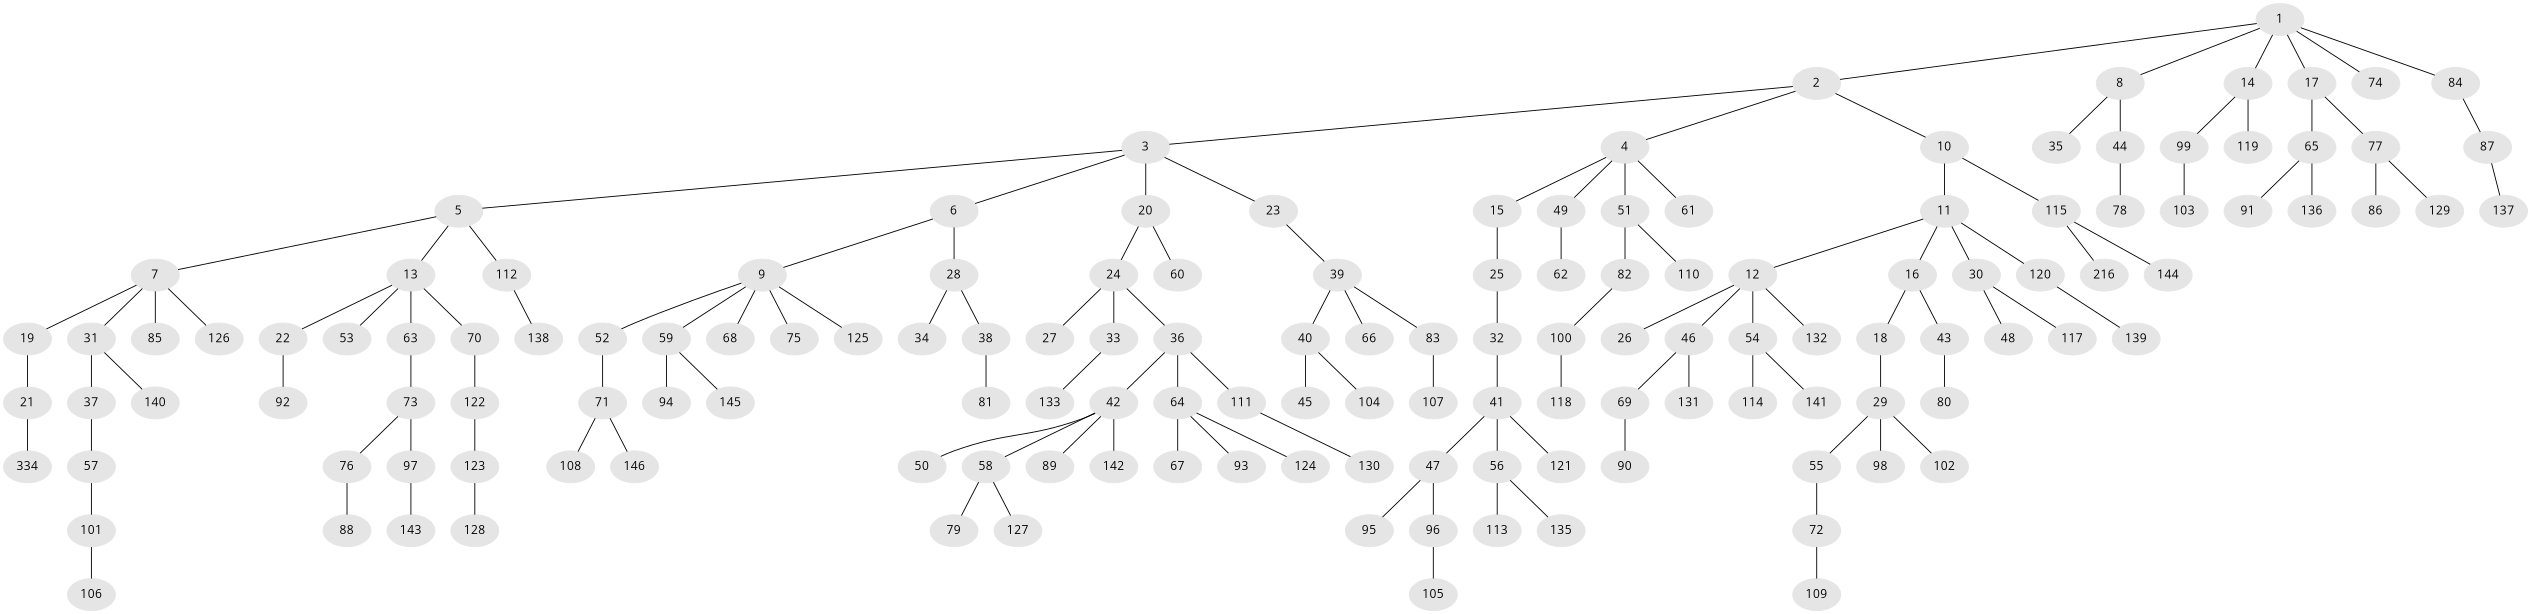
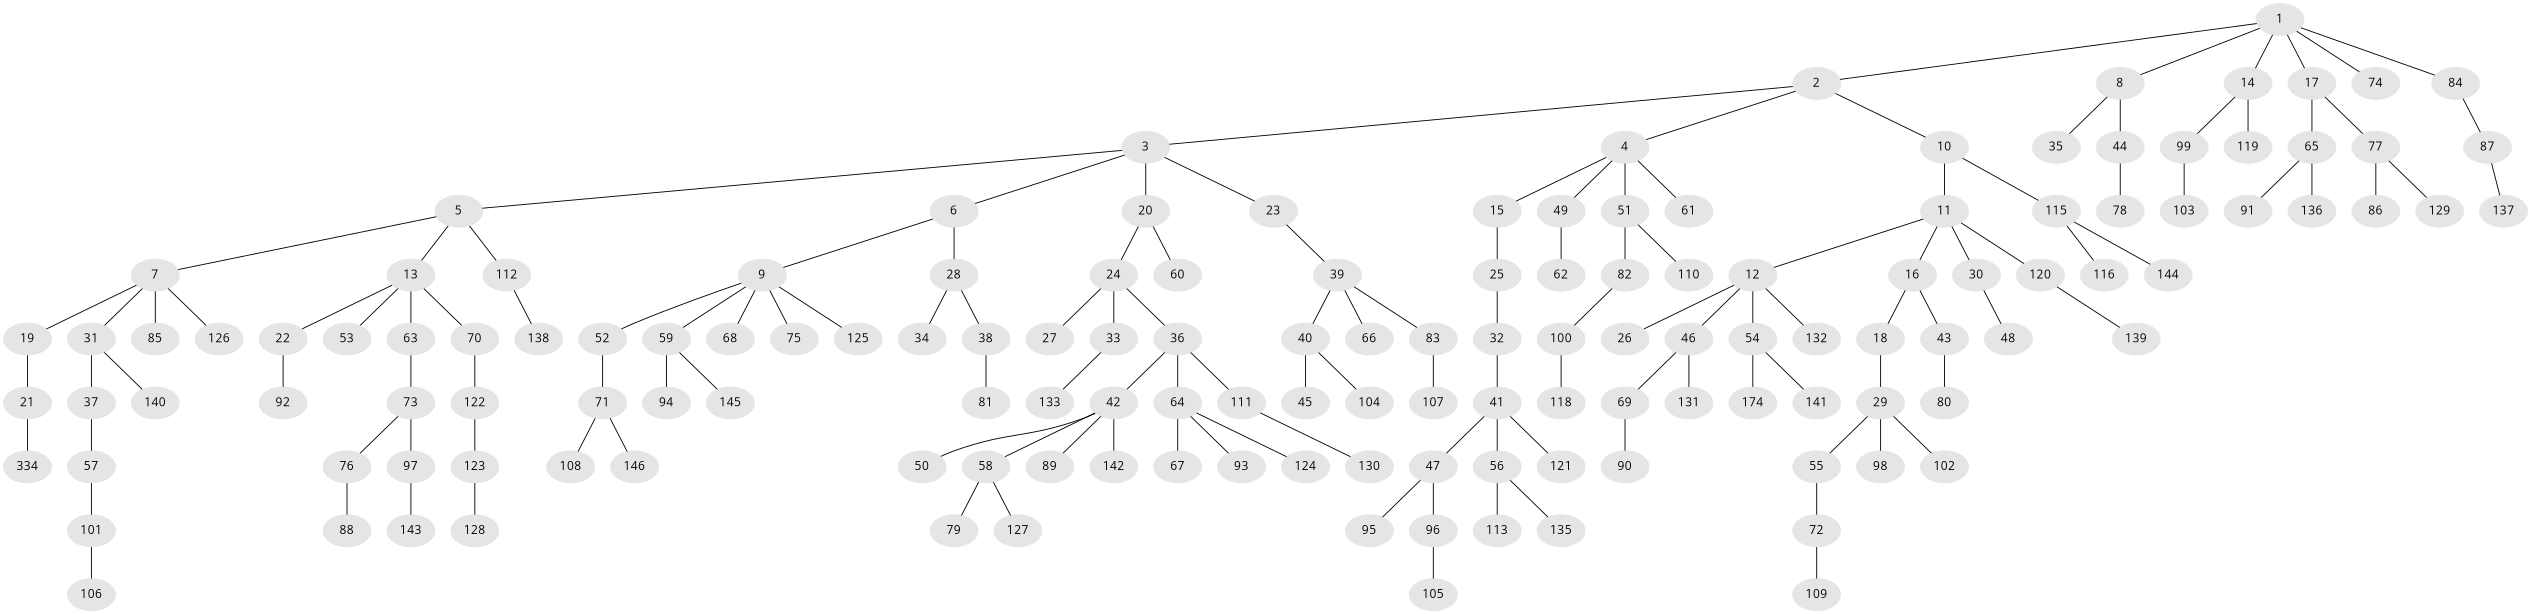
(2104, 275) -> (2104, 275)
(2072, 339) -> none
(1753, 403) -> (1753, 403)
